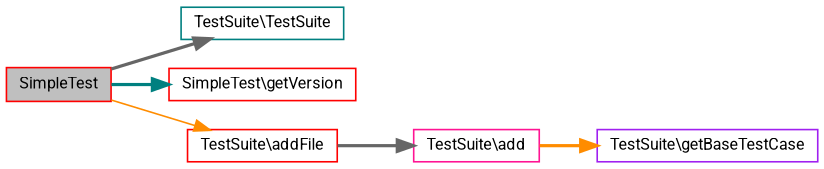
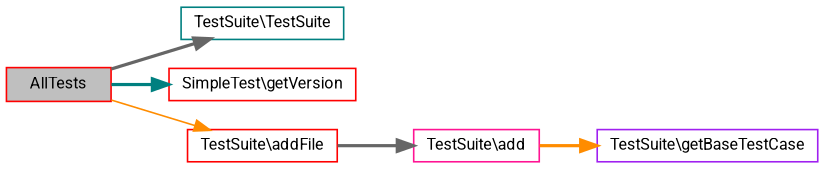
(59, 85) -> (59, 85)
